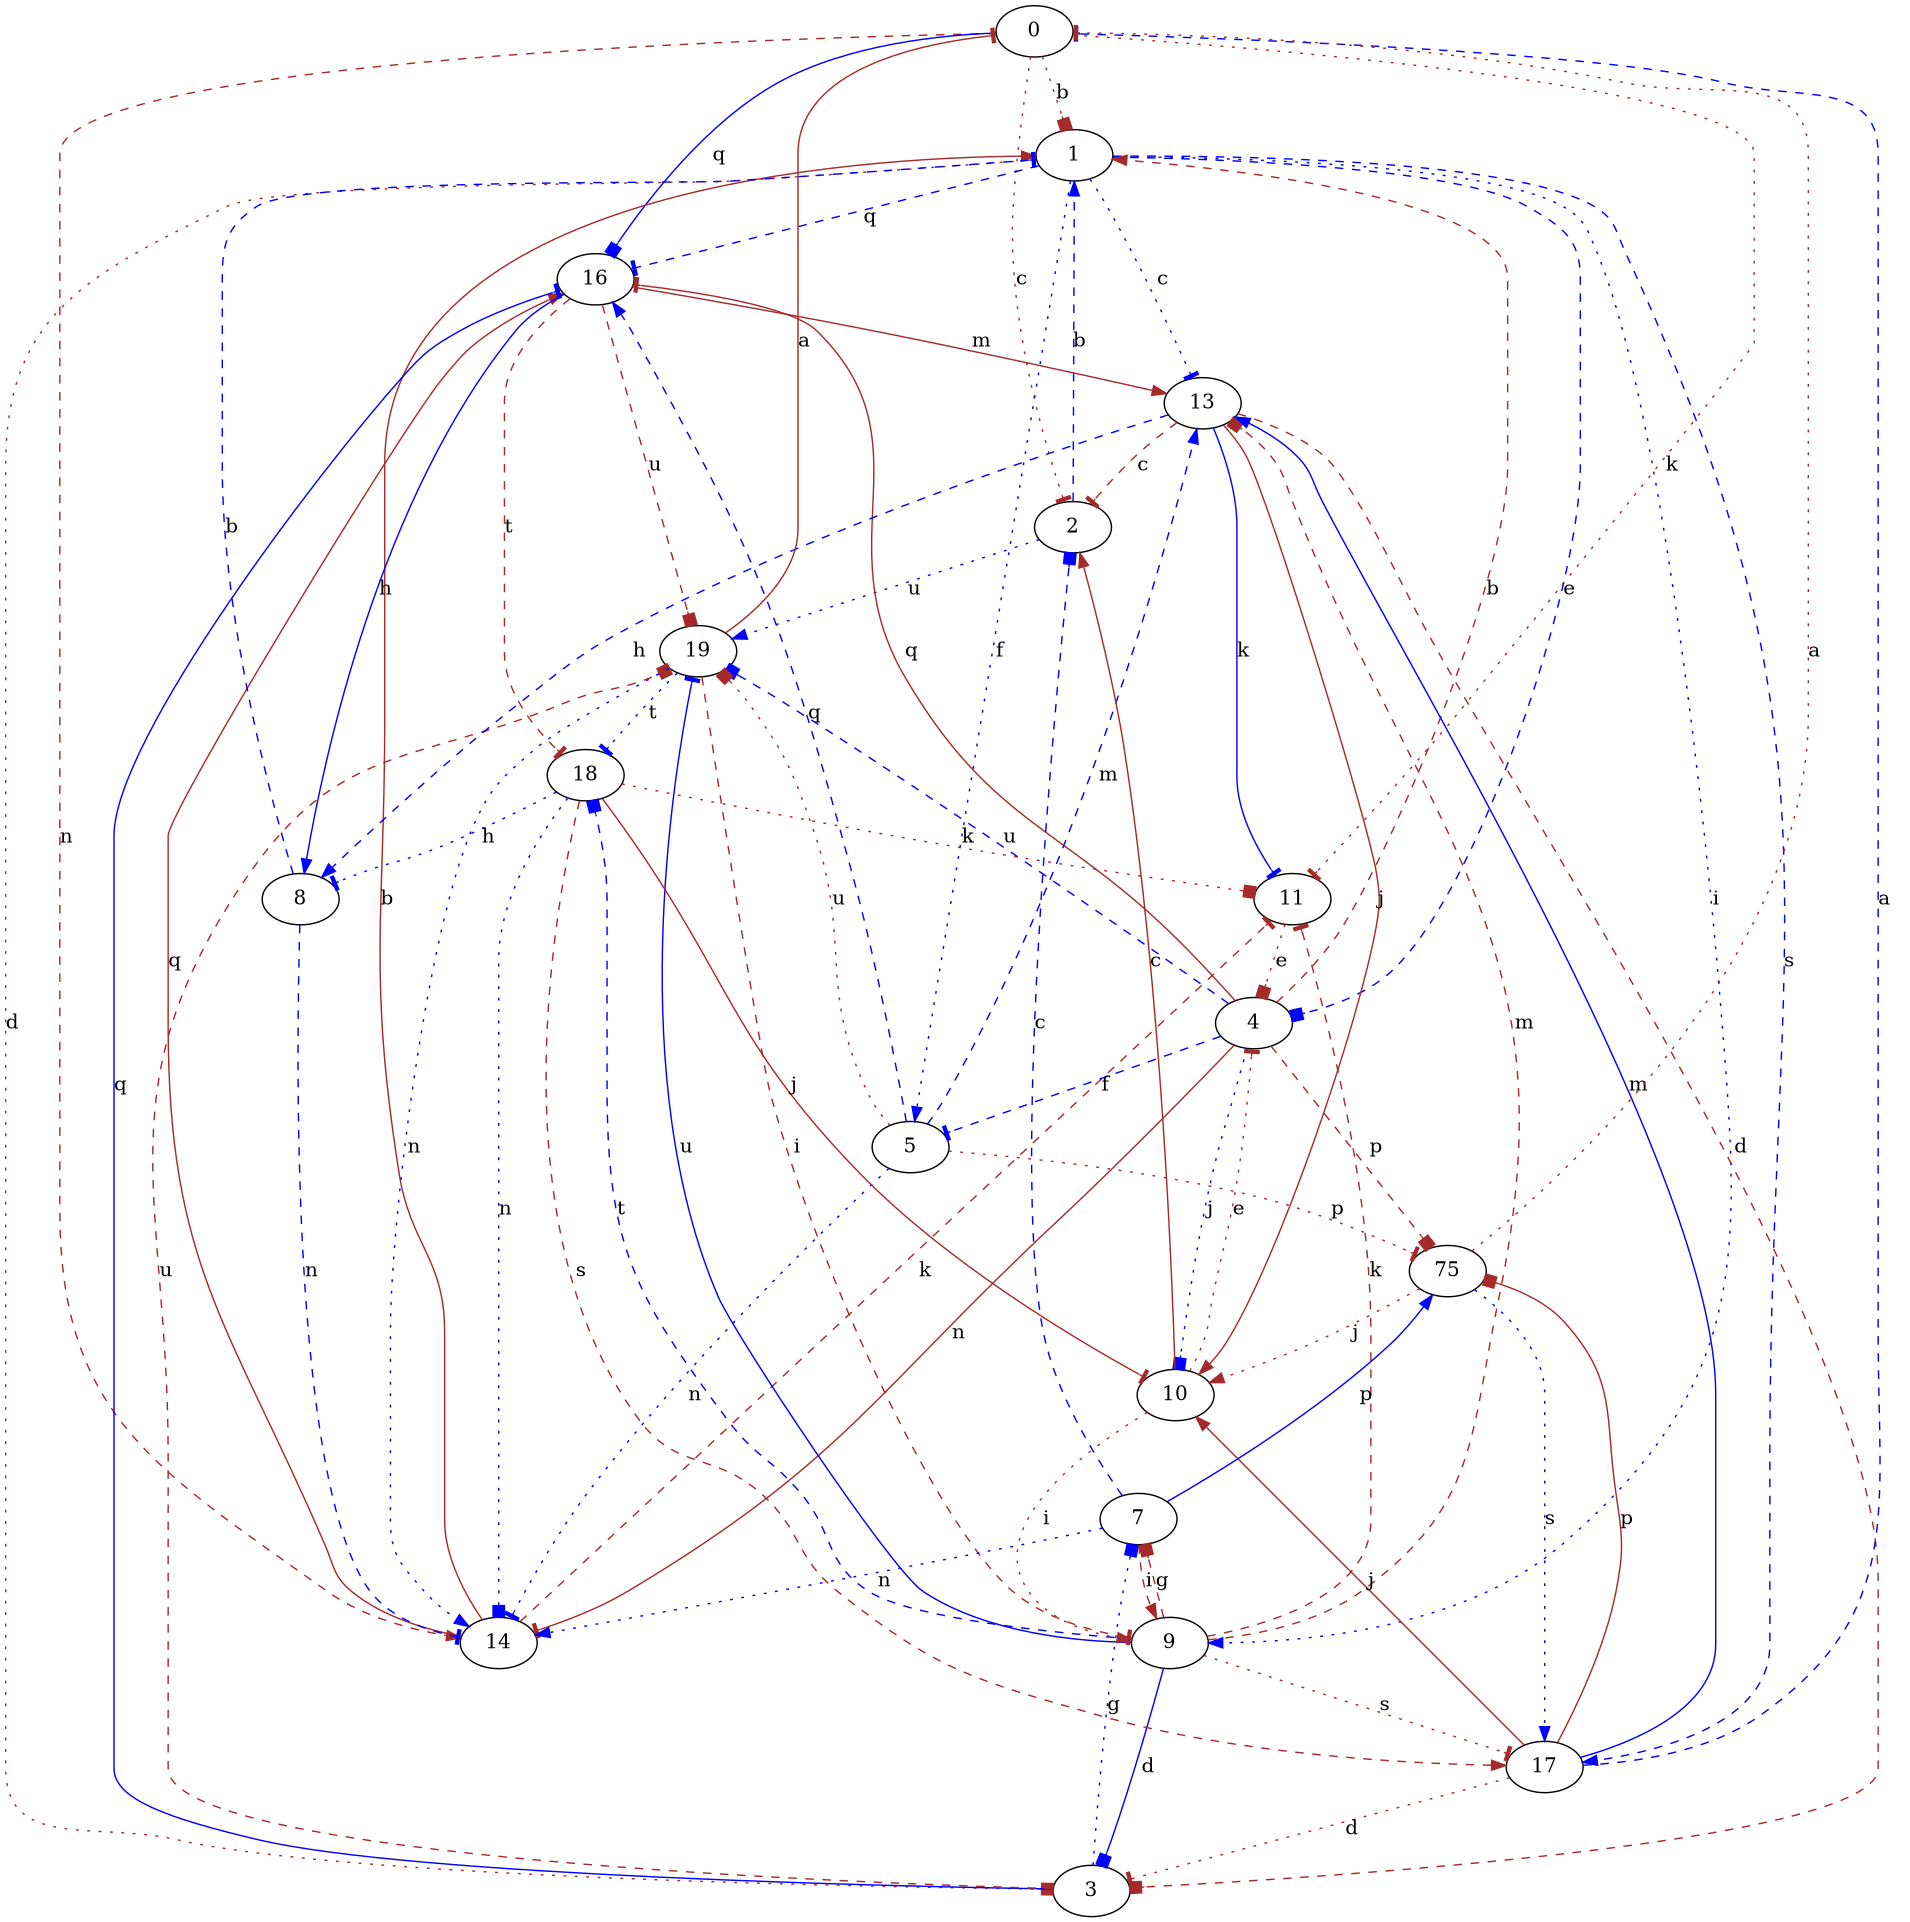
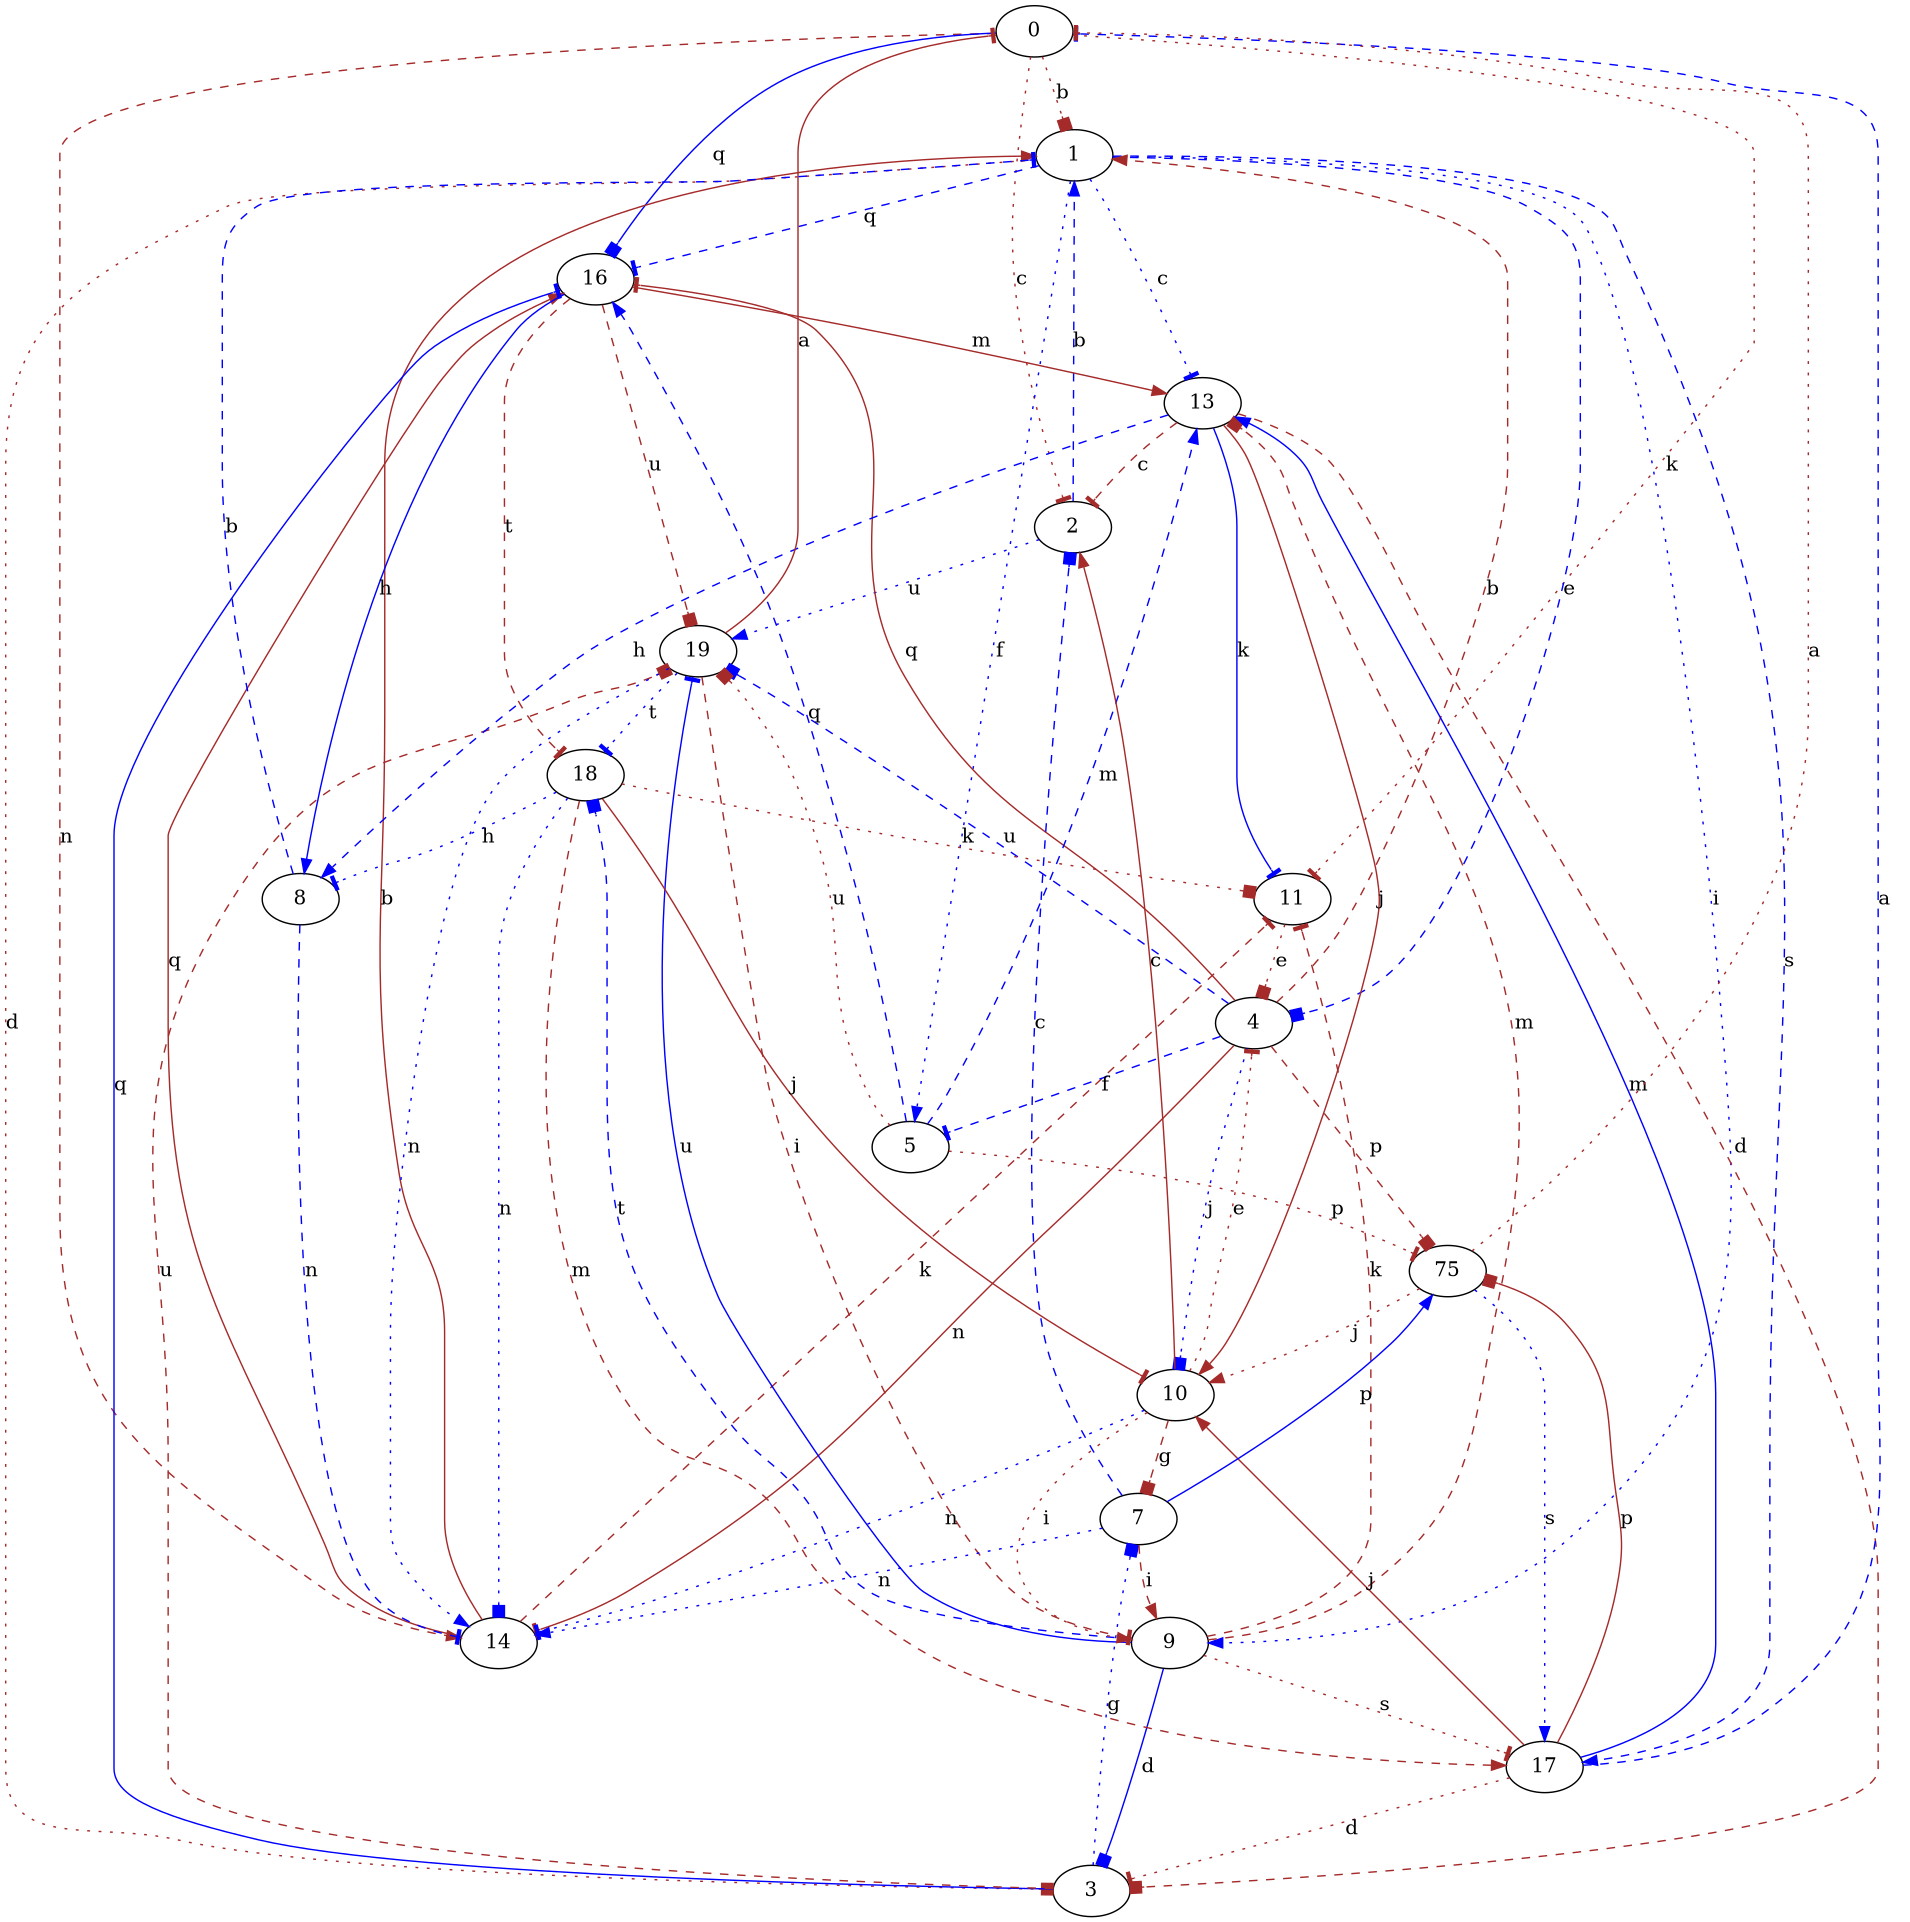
(581, 1271) -> (581, 1271)
(684, 1376) -> (847, 1532)
(1156, 1588) -> (1159, 1450)
